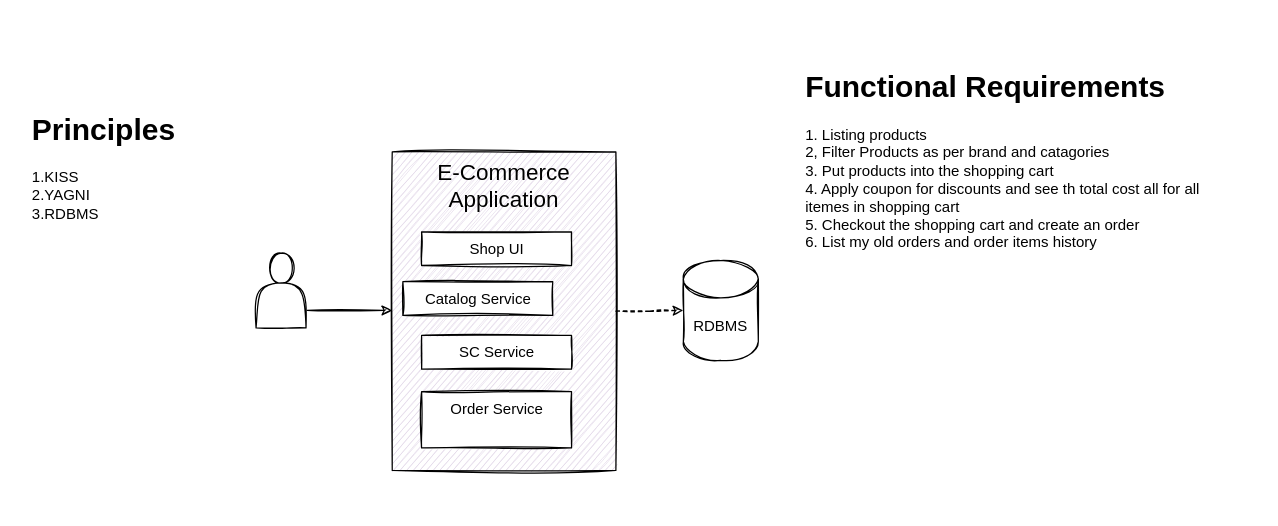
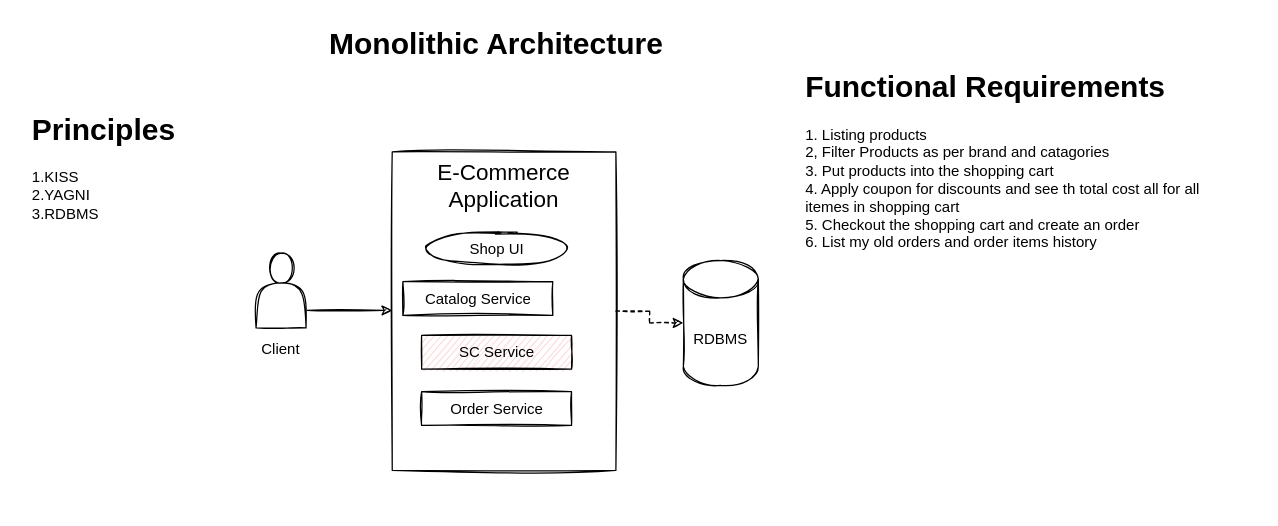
none -> (496, 44)
(504, 170) -> (504, 170)
(496, 249) -> (496, 249)
(721, 311) -> (721, 323)
none -> (281, 349)
(496, 353) -> (496, 353)
(496, 420) -> (496, 409)
